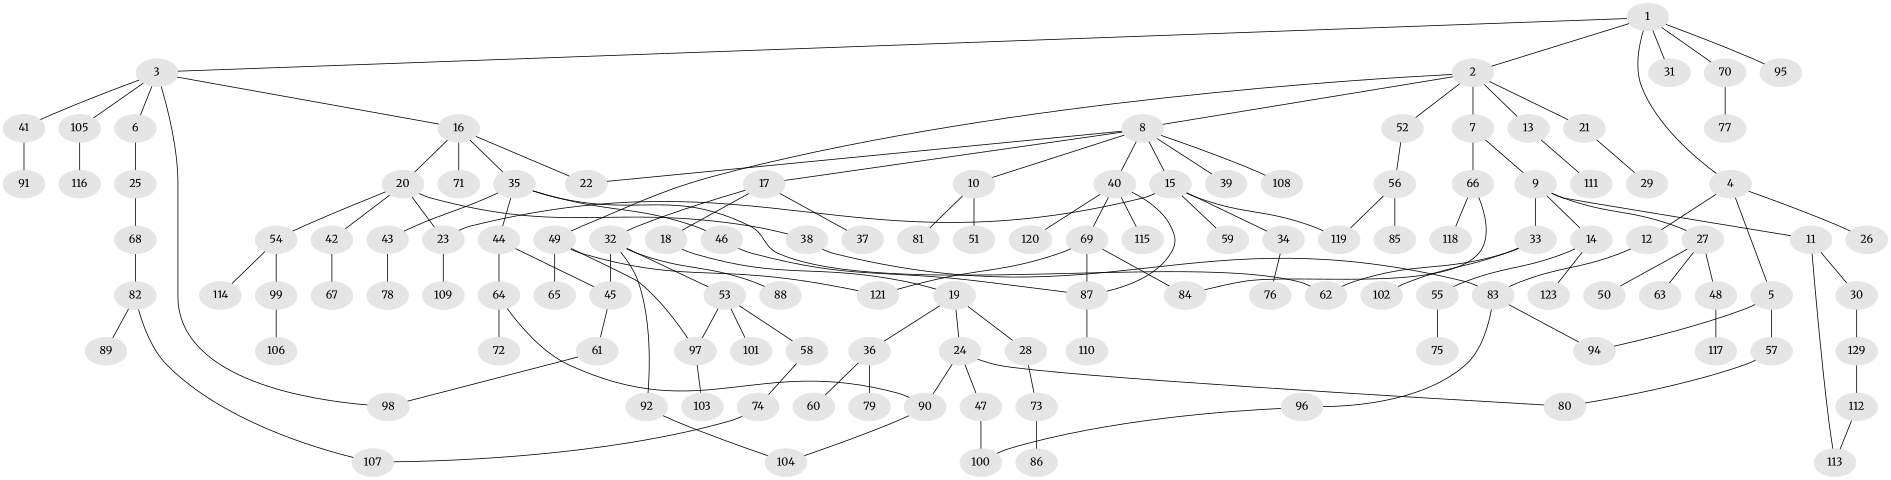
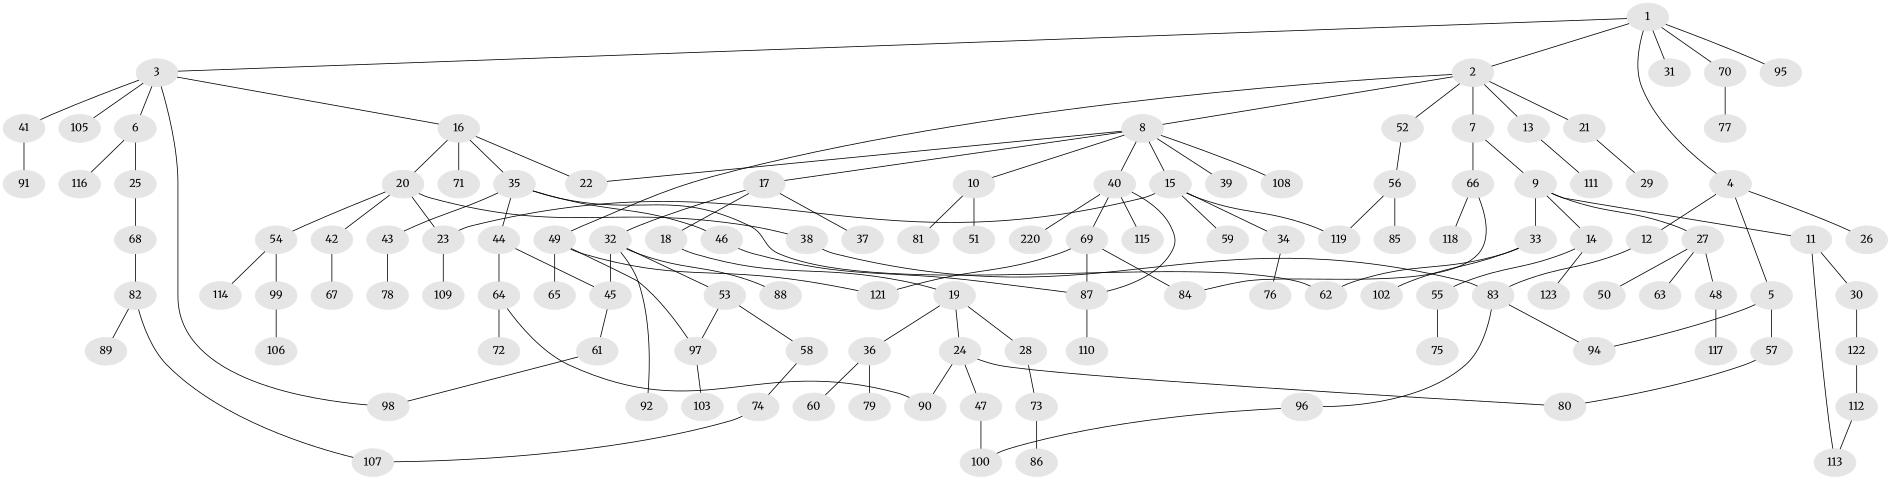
(80, 156) -> (108, 156)
(1030, 240) -> (1030, 240)
(751, 351) -> none
(1857, 351) -> (1857, 351)
(786, 463) -> none
